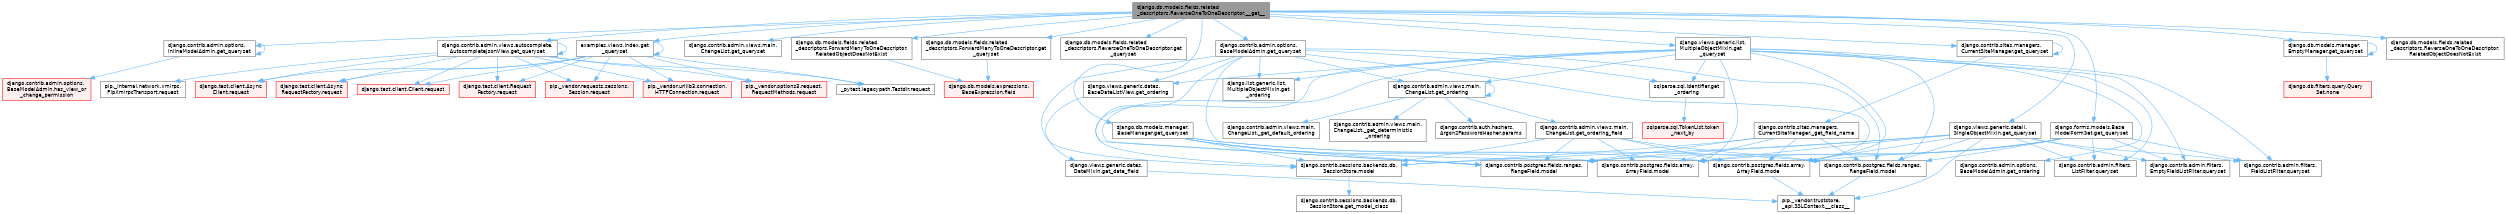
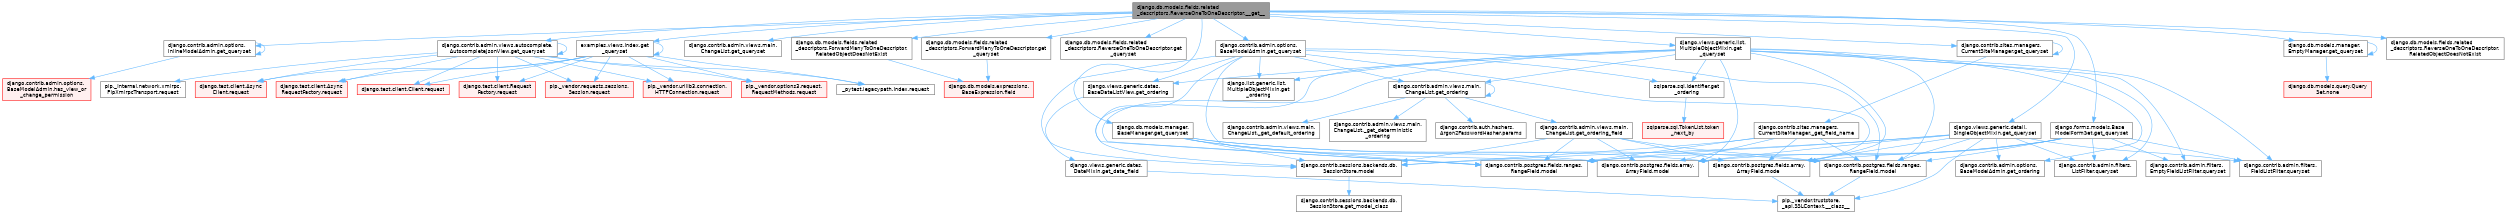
(886, 90) -> (886, 90)
(2328, 90) -> (2328, 90)
(2109, 153) -> (1997, 144)
